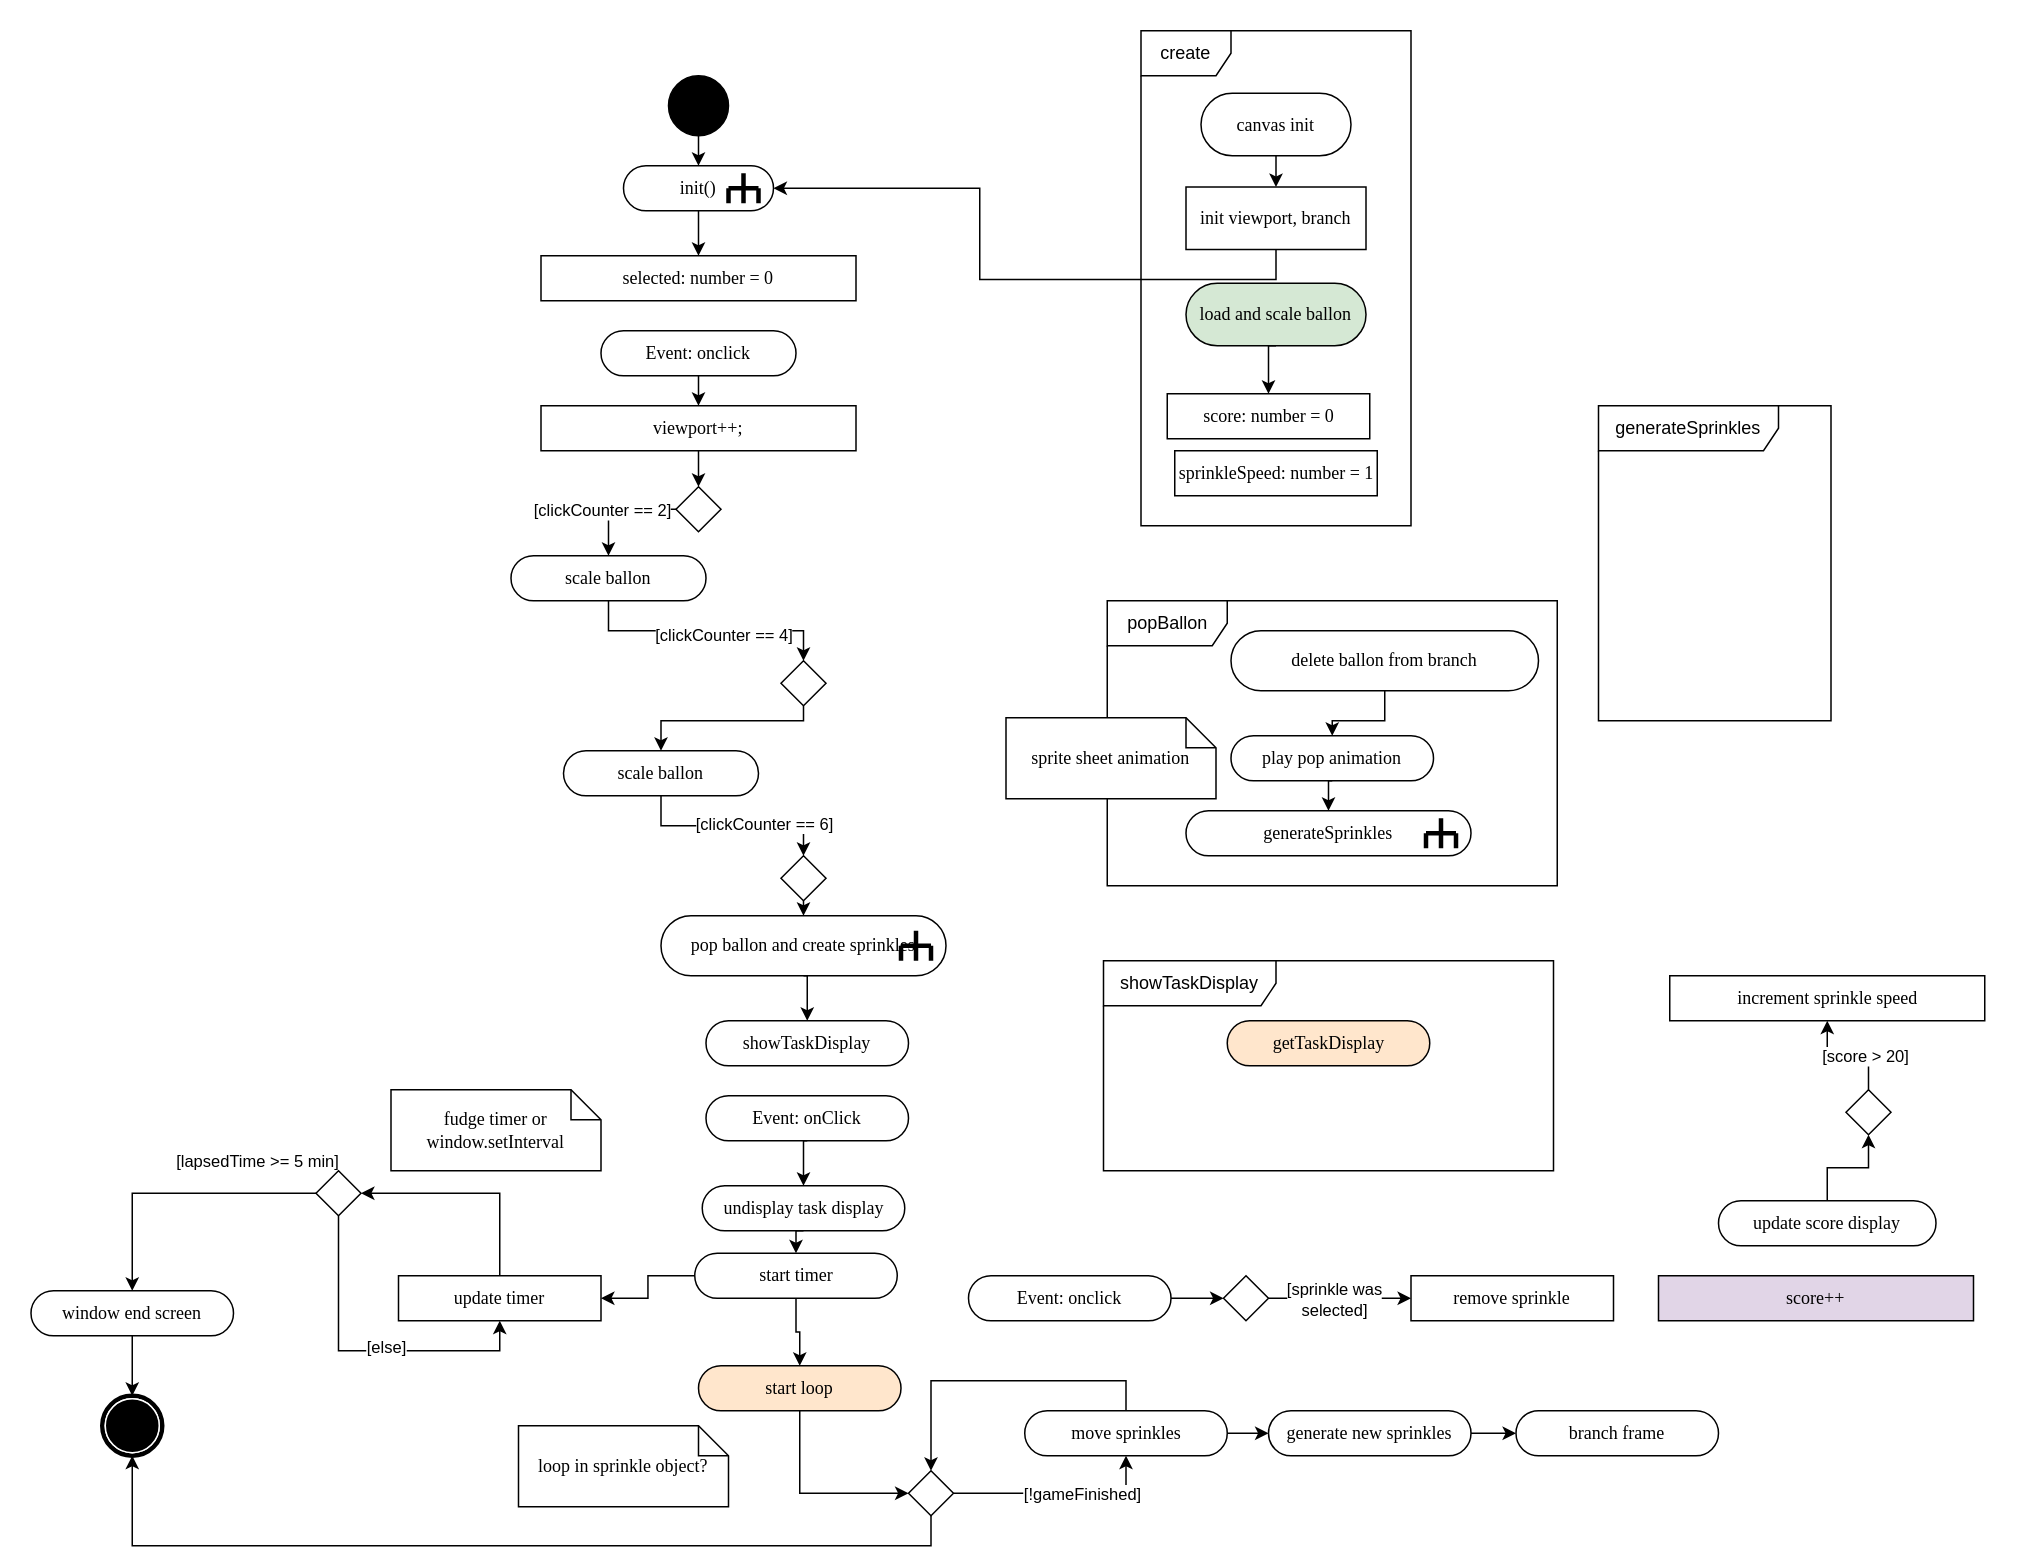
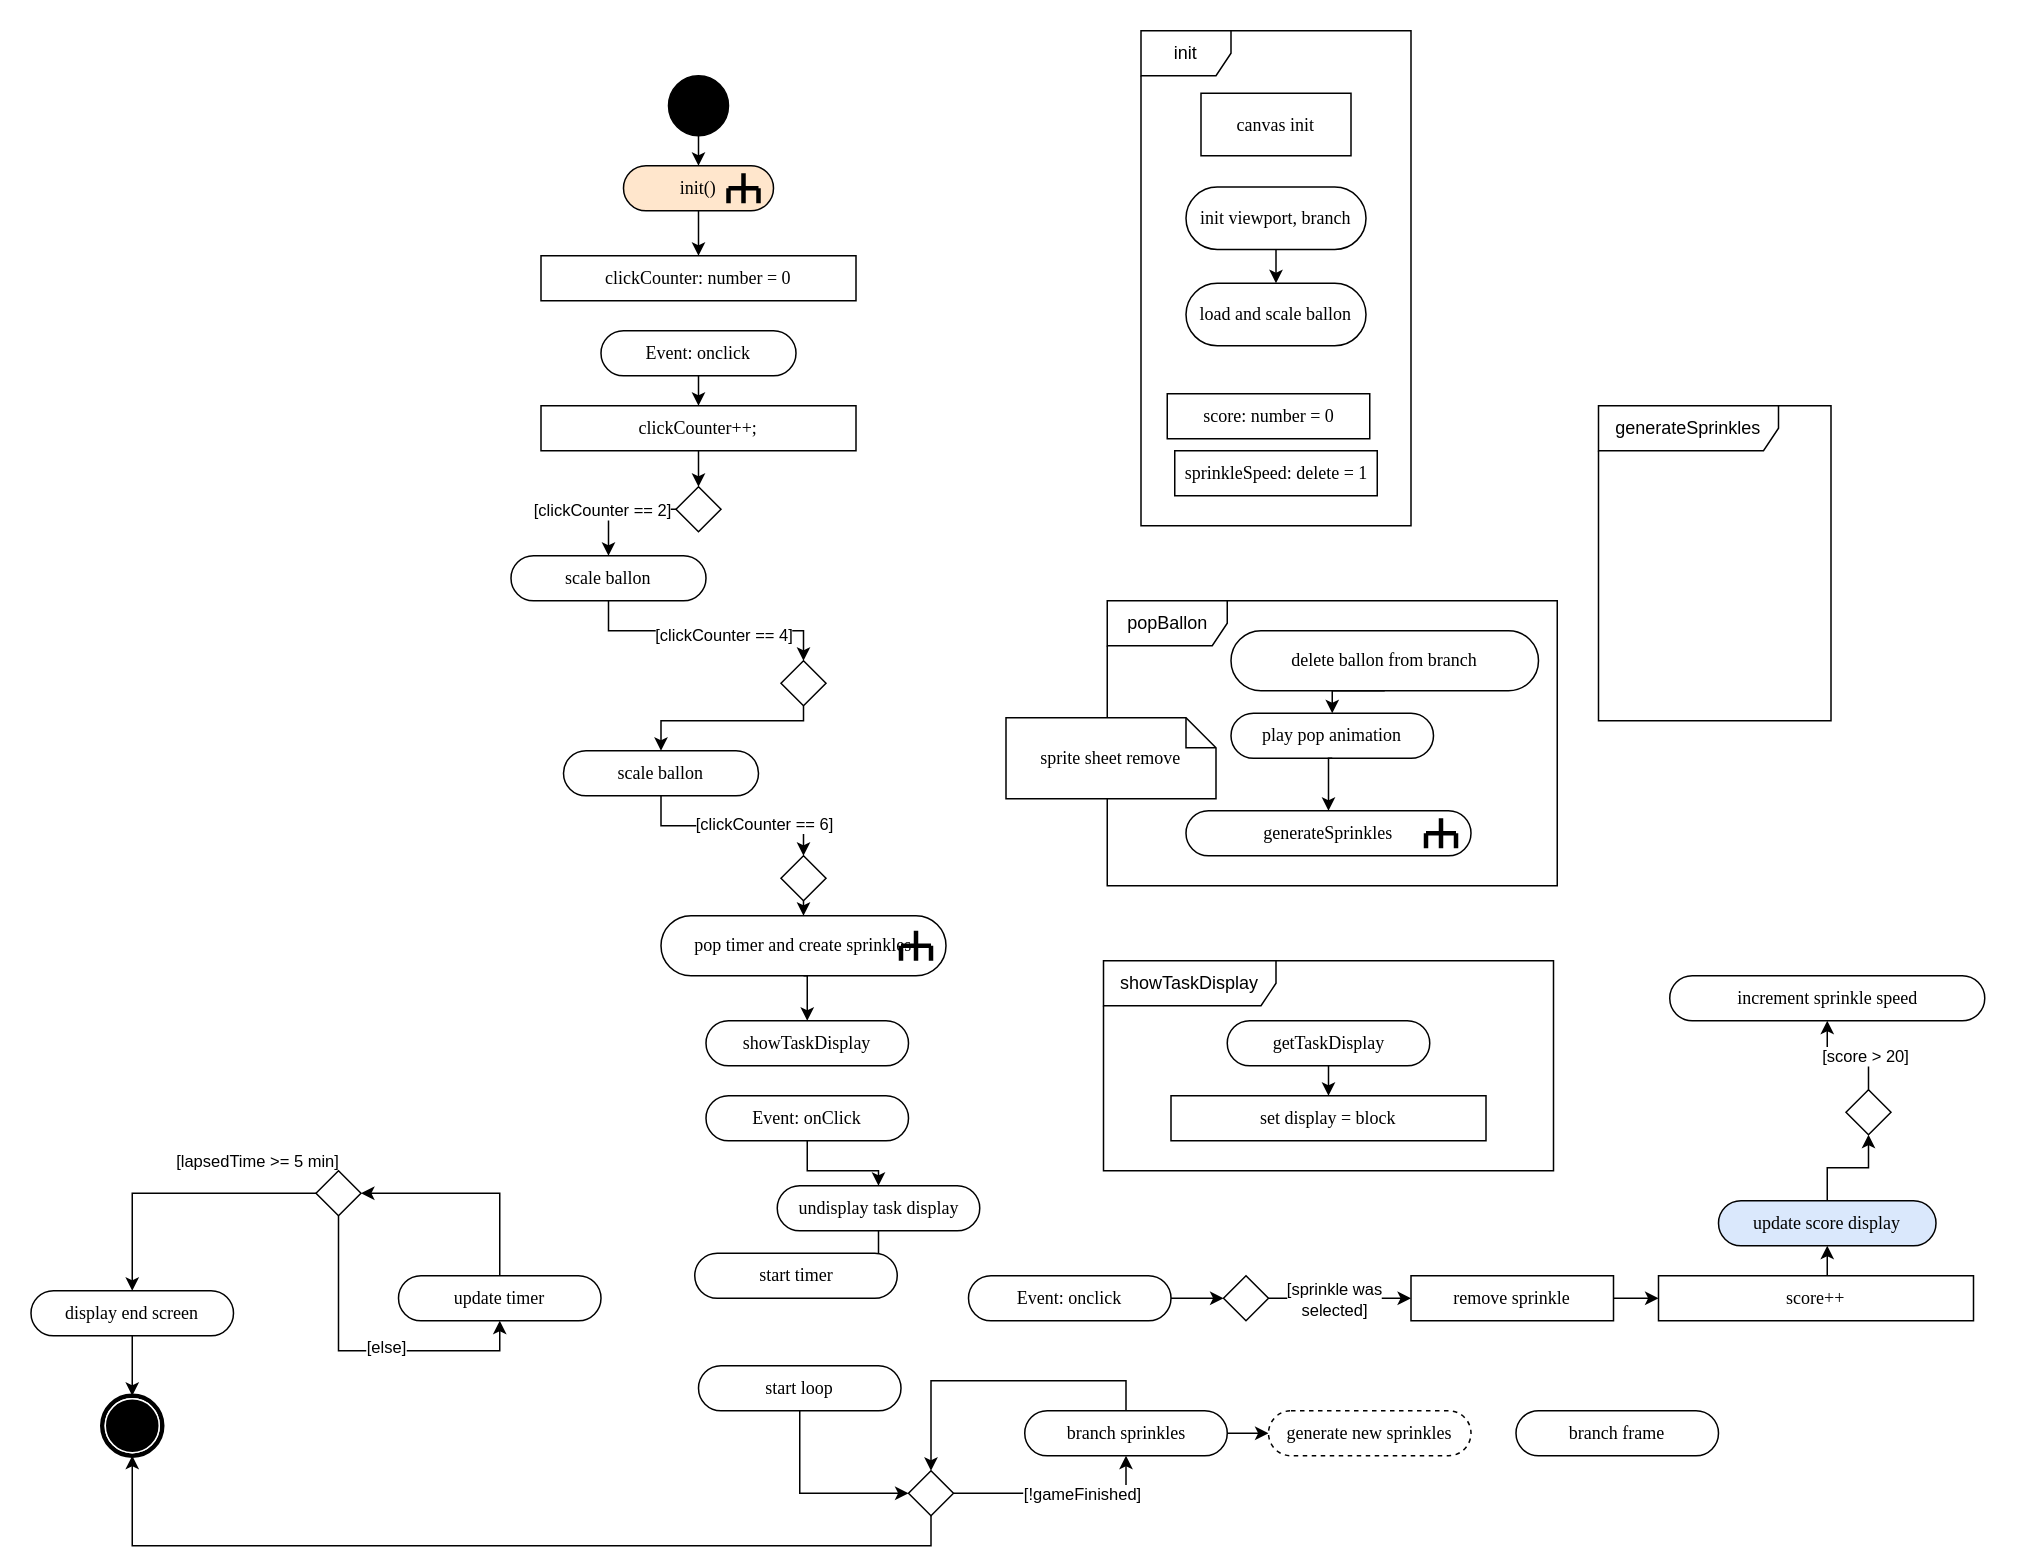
(1186, 53) -> (1186, 53)
(1276, 125) -> (1276, 125)
(1276, 166) -> none
(698, 188) -> (698, 188)
(1276, 218) -> (1276, 218)
(698, 278) -> (698, 278)
(990, 280) -> (1276, 272)
(1276, 315) -> (1276, 315)
(1268, 364) -> none
(698, 428) -> (698, 428)
(1277, 473) -> (1277, 473)
(1111, 758) -> (1111, 758)
(1332, 758) -> (1332, 736)
(803, 946) -> (803, 946)
(1827, 998) -> (1827, 998)
(1328, 1043) -> (1328, 1043)
none -> (1328, 1076)
none -> (1328, 1118)
(496, 1130) -> none
(803, 1208) -> (878, 1208)
(1827, 1223) -> (1827, 1223)
none -> (1827, 1268)
(648, 1282) -> none
(500, 1298) -> (500, 1298)
none -> (1630, 1298)
(1816, 1298) -> (1816, 1298)
(132, 1313) -> (132, 1313)
(796, 1329) -> none
(800, 1388) -> (800, 1388)
(1127, 1433) -> (1127, 1433)
(1370, 1433) -> (1370, 1433)
(1488, 1433) -> none
(623, 1466) -> none
